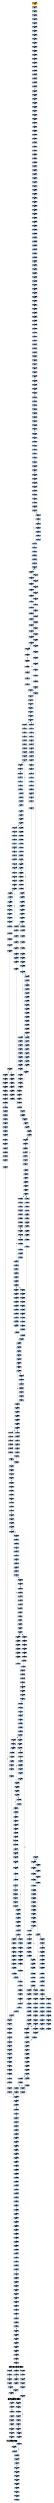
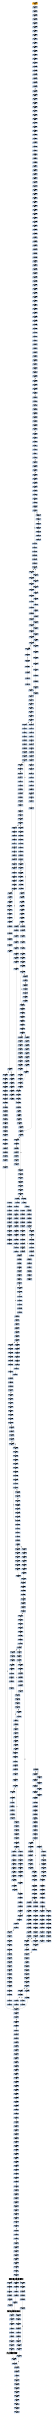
(16, 1285) -> none
